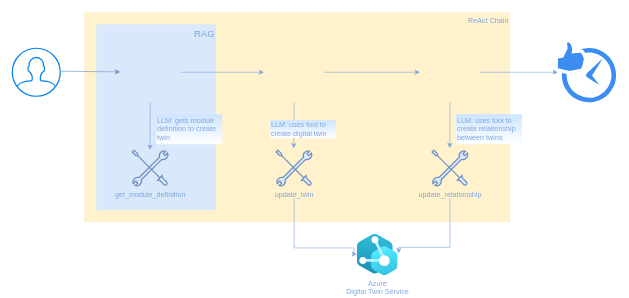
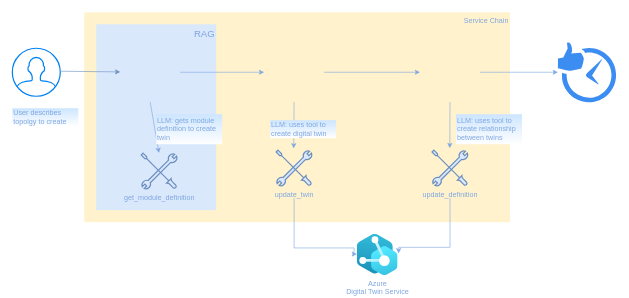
(489, 21) -> (486, 21)
none -> (45, 117)
(150, 168) -> (159, 171)
(451, 195) -> (451, 195)
